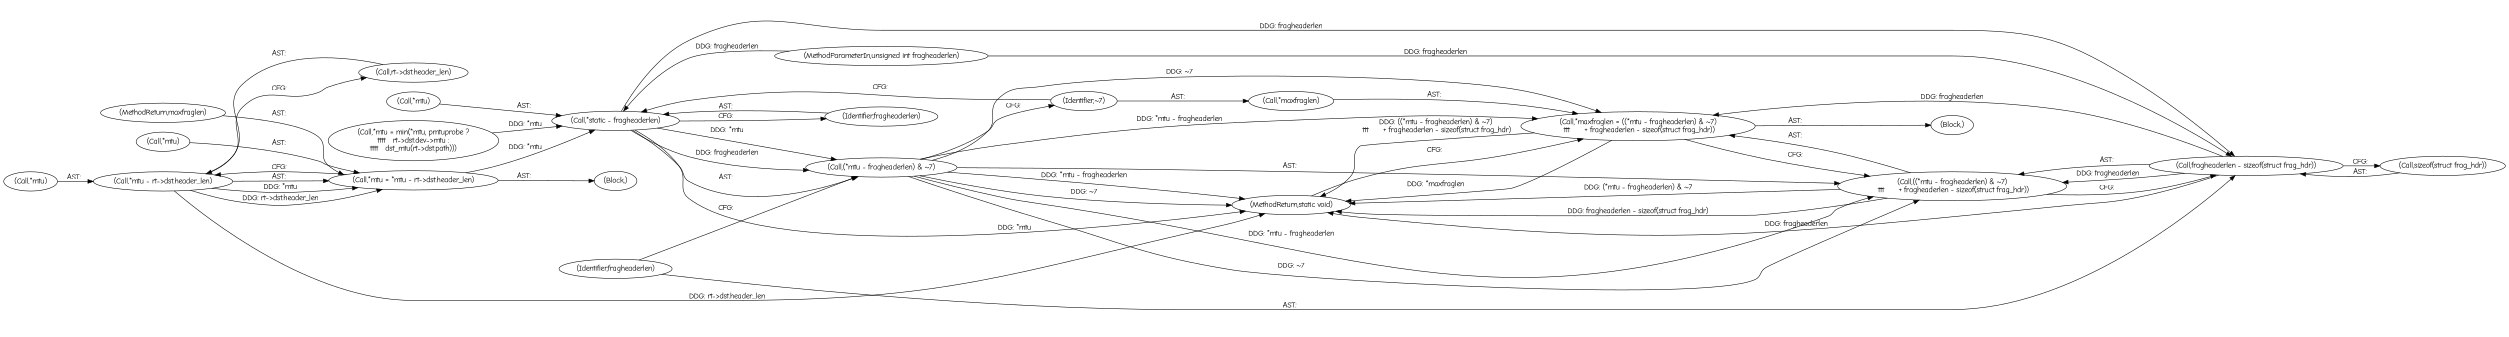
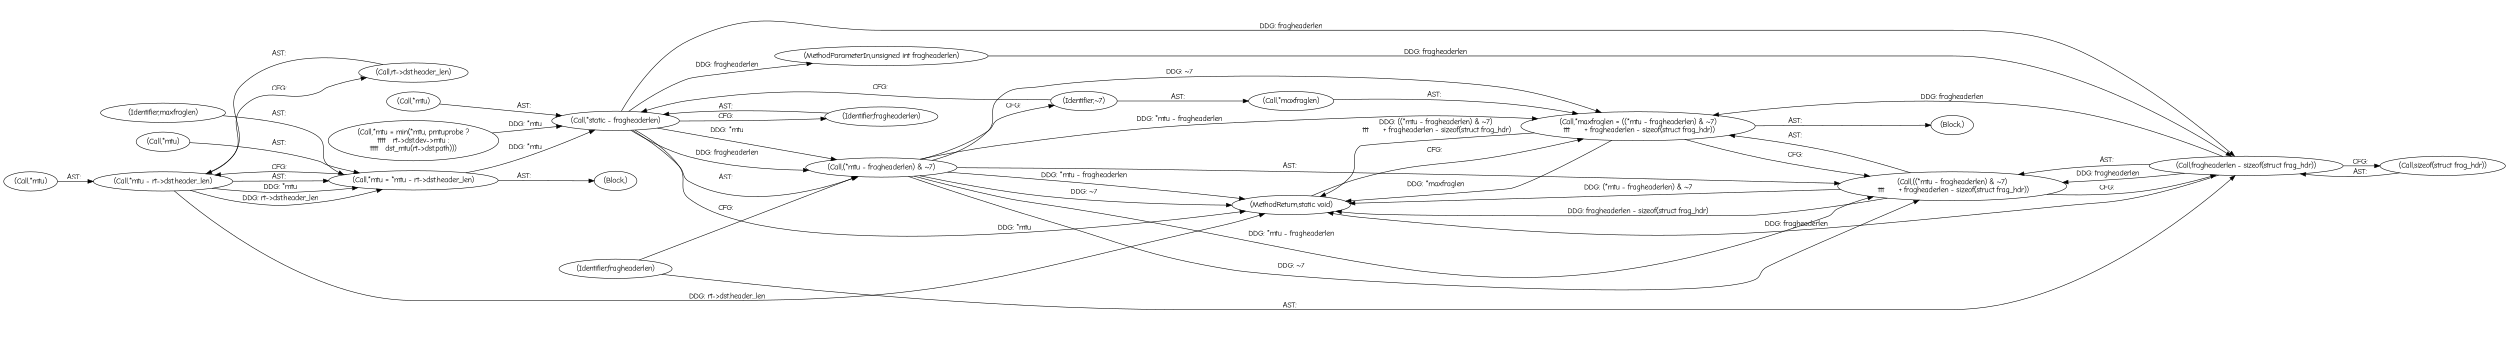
(699, 55) -> (714, 75)
(163, 113) -> (163, 113)
